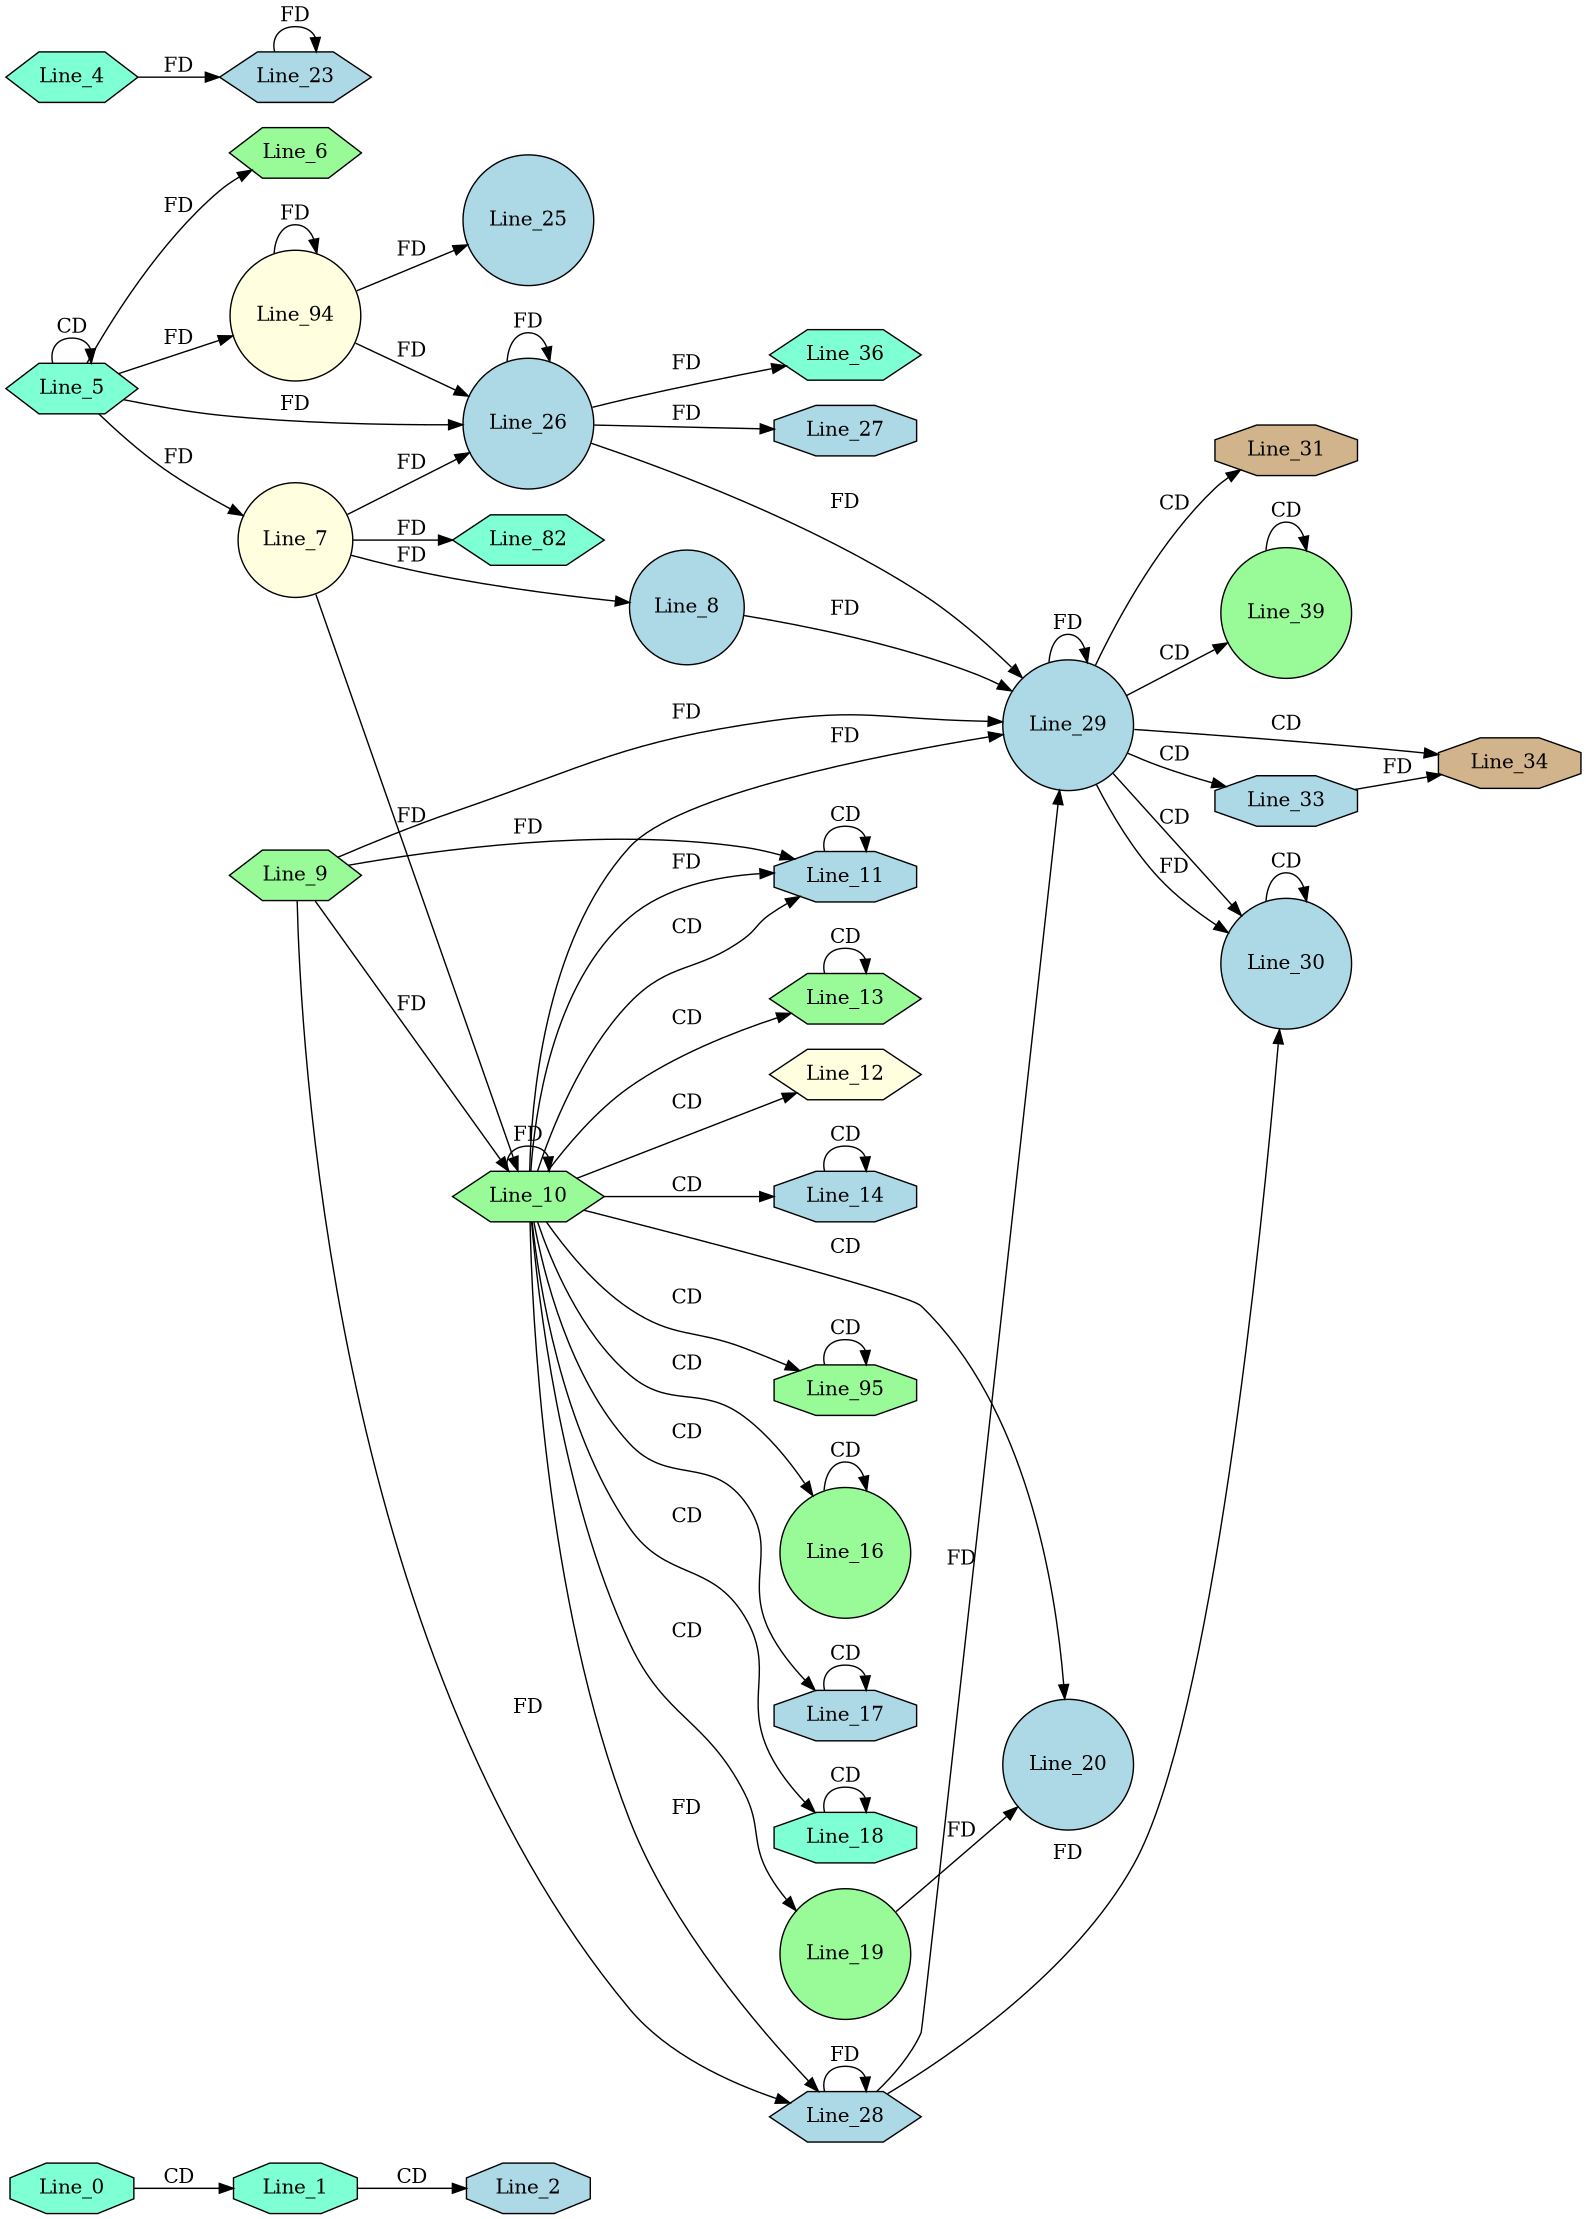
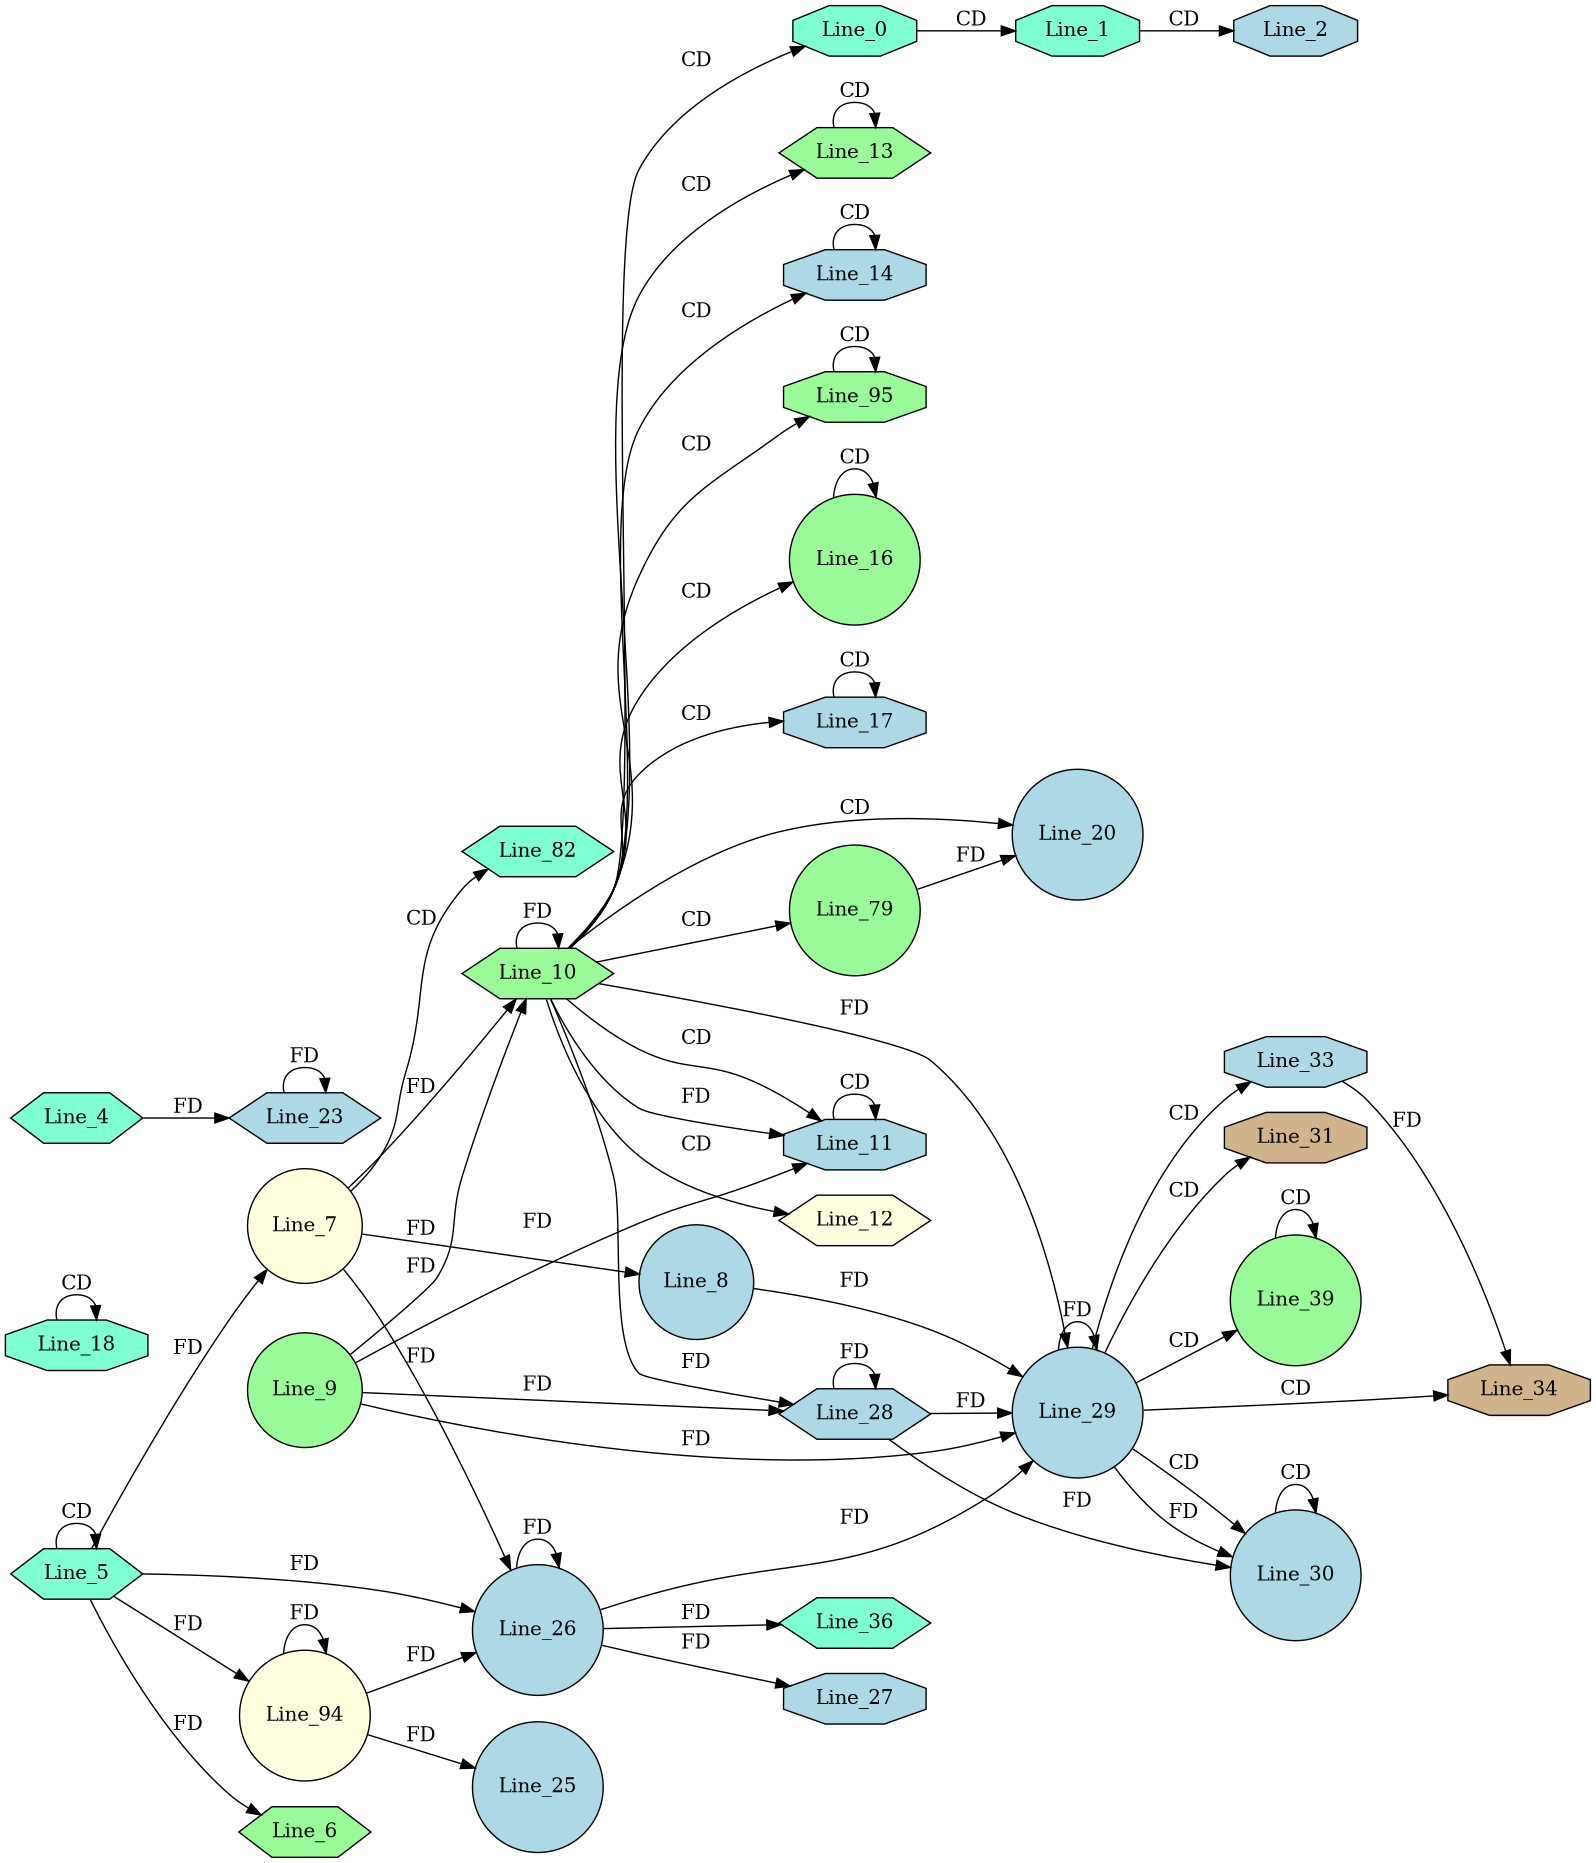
(412, 530) -> (421, 920)
(295, 875) -> (305, 1390)
(638, 1538) -> (624, 294)
(845, 1954) -> (855, 910)
